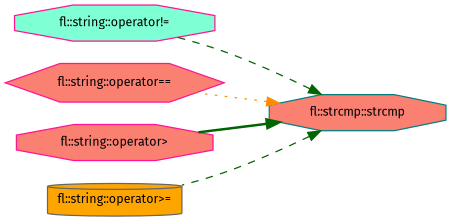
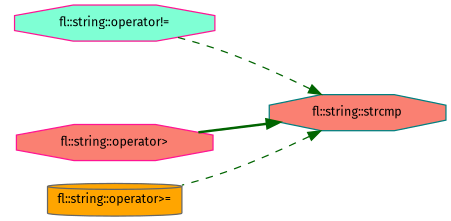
(115, 83) -> none
(358, 113) -> (358, 113)
